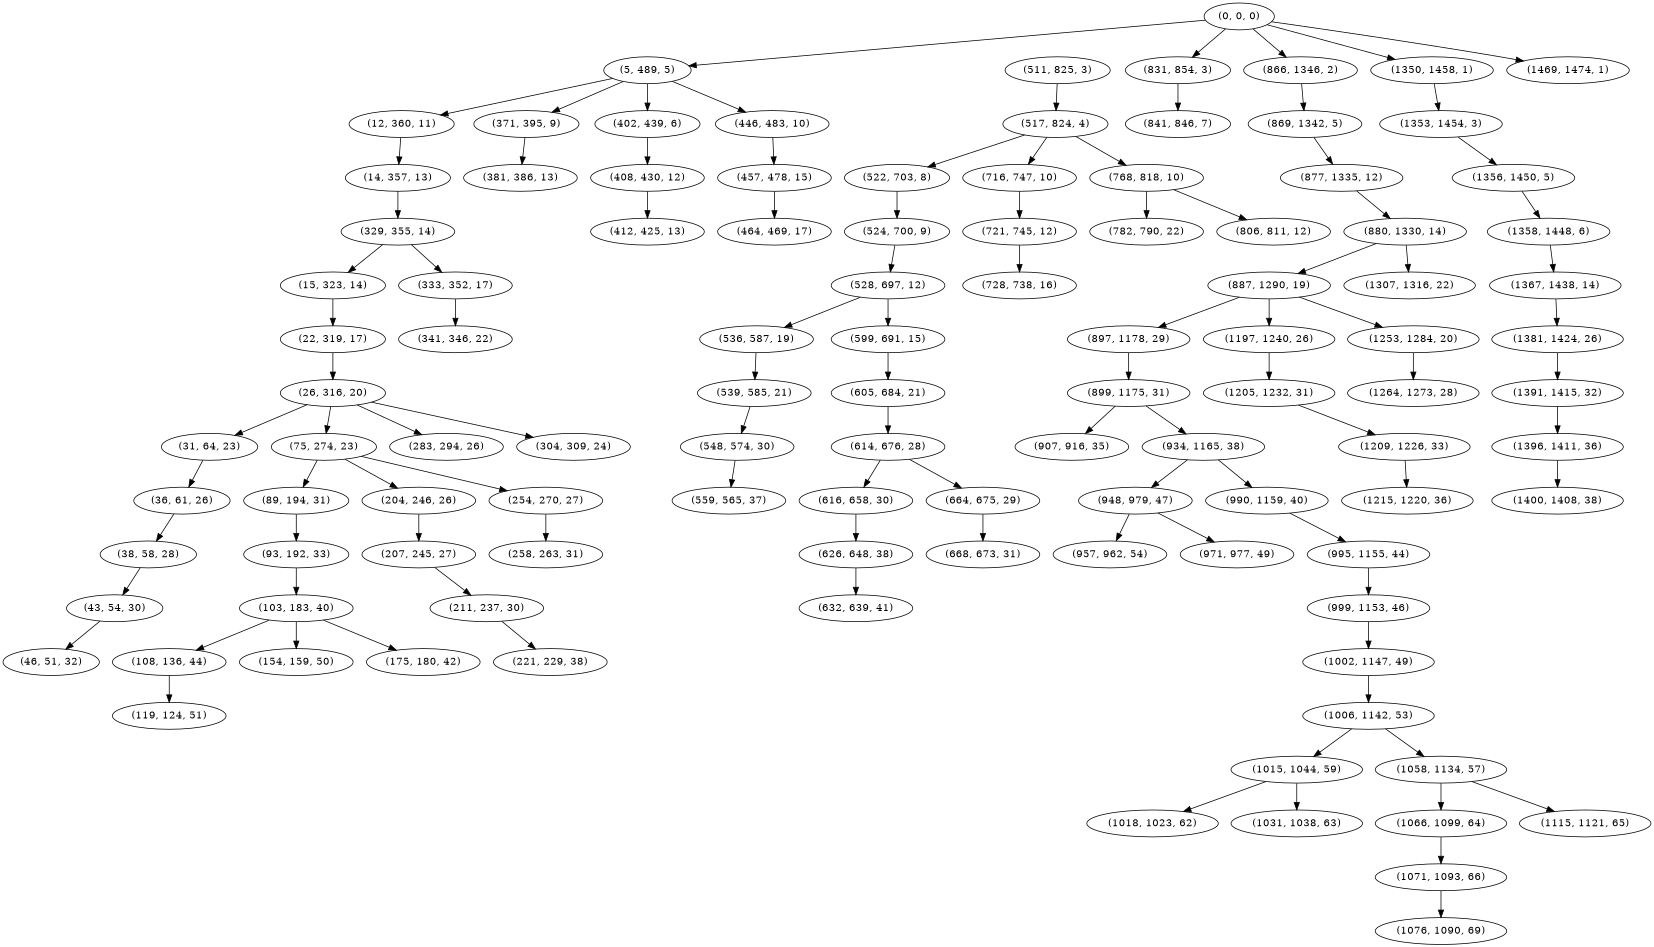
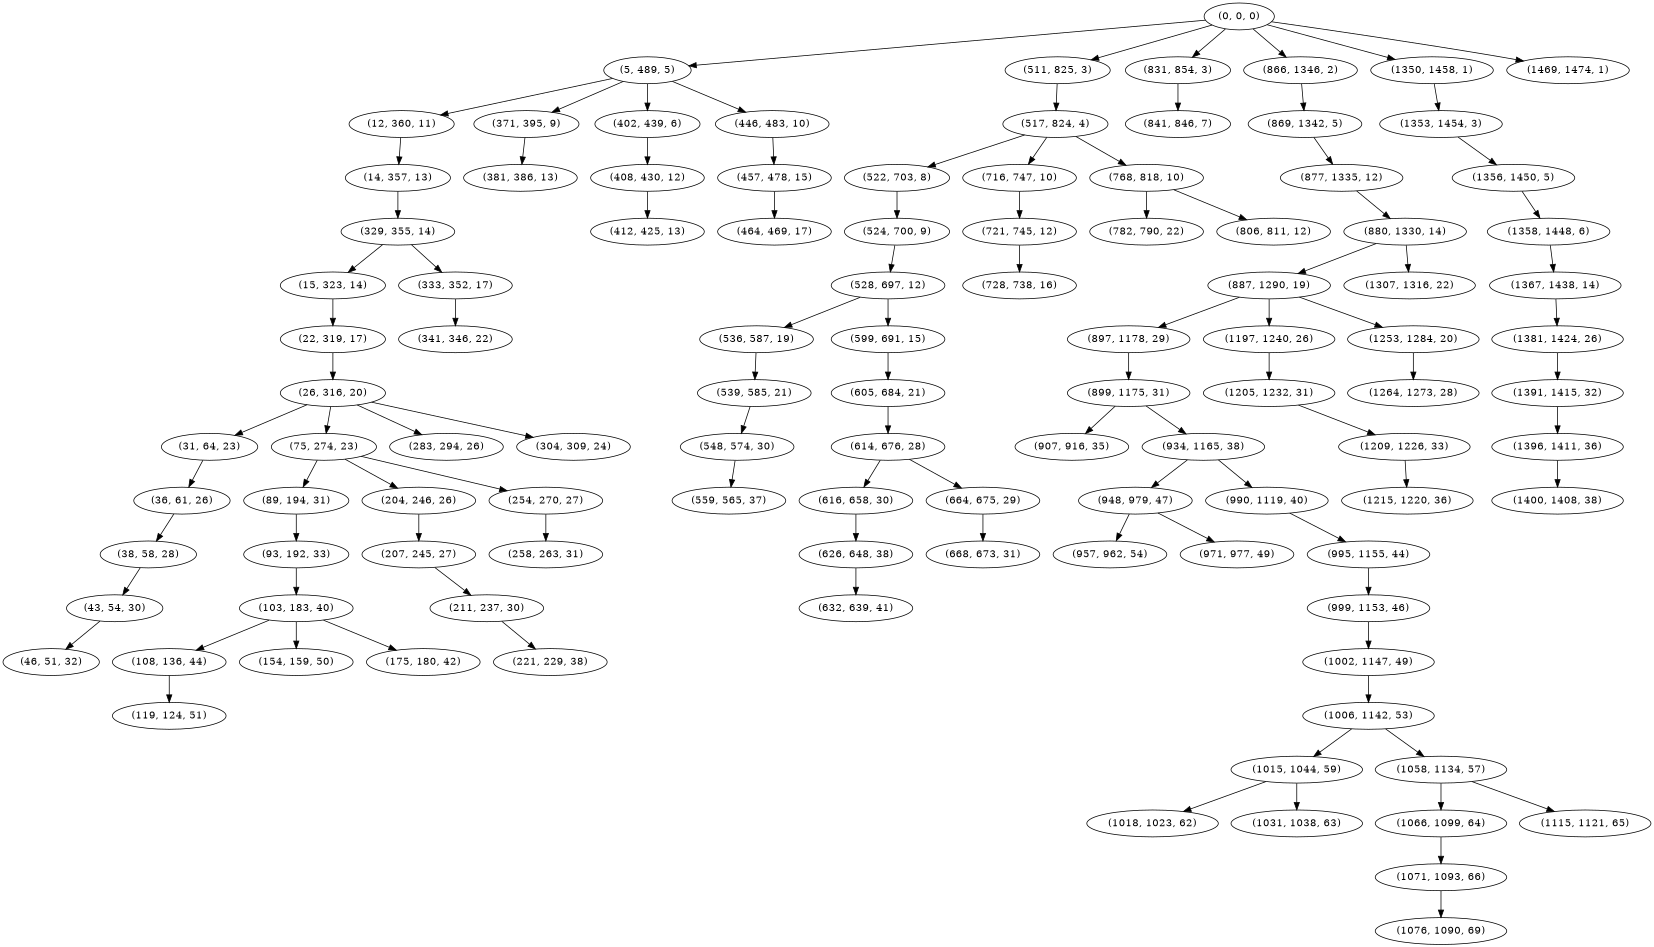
none -> (1155, 41)
(1267, 501) -> (1267, 501)
